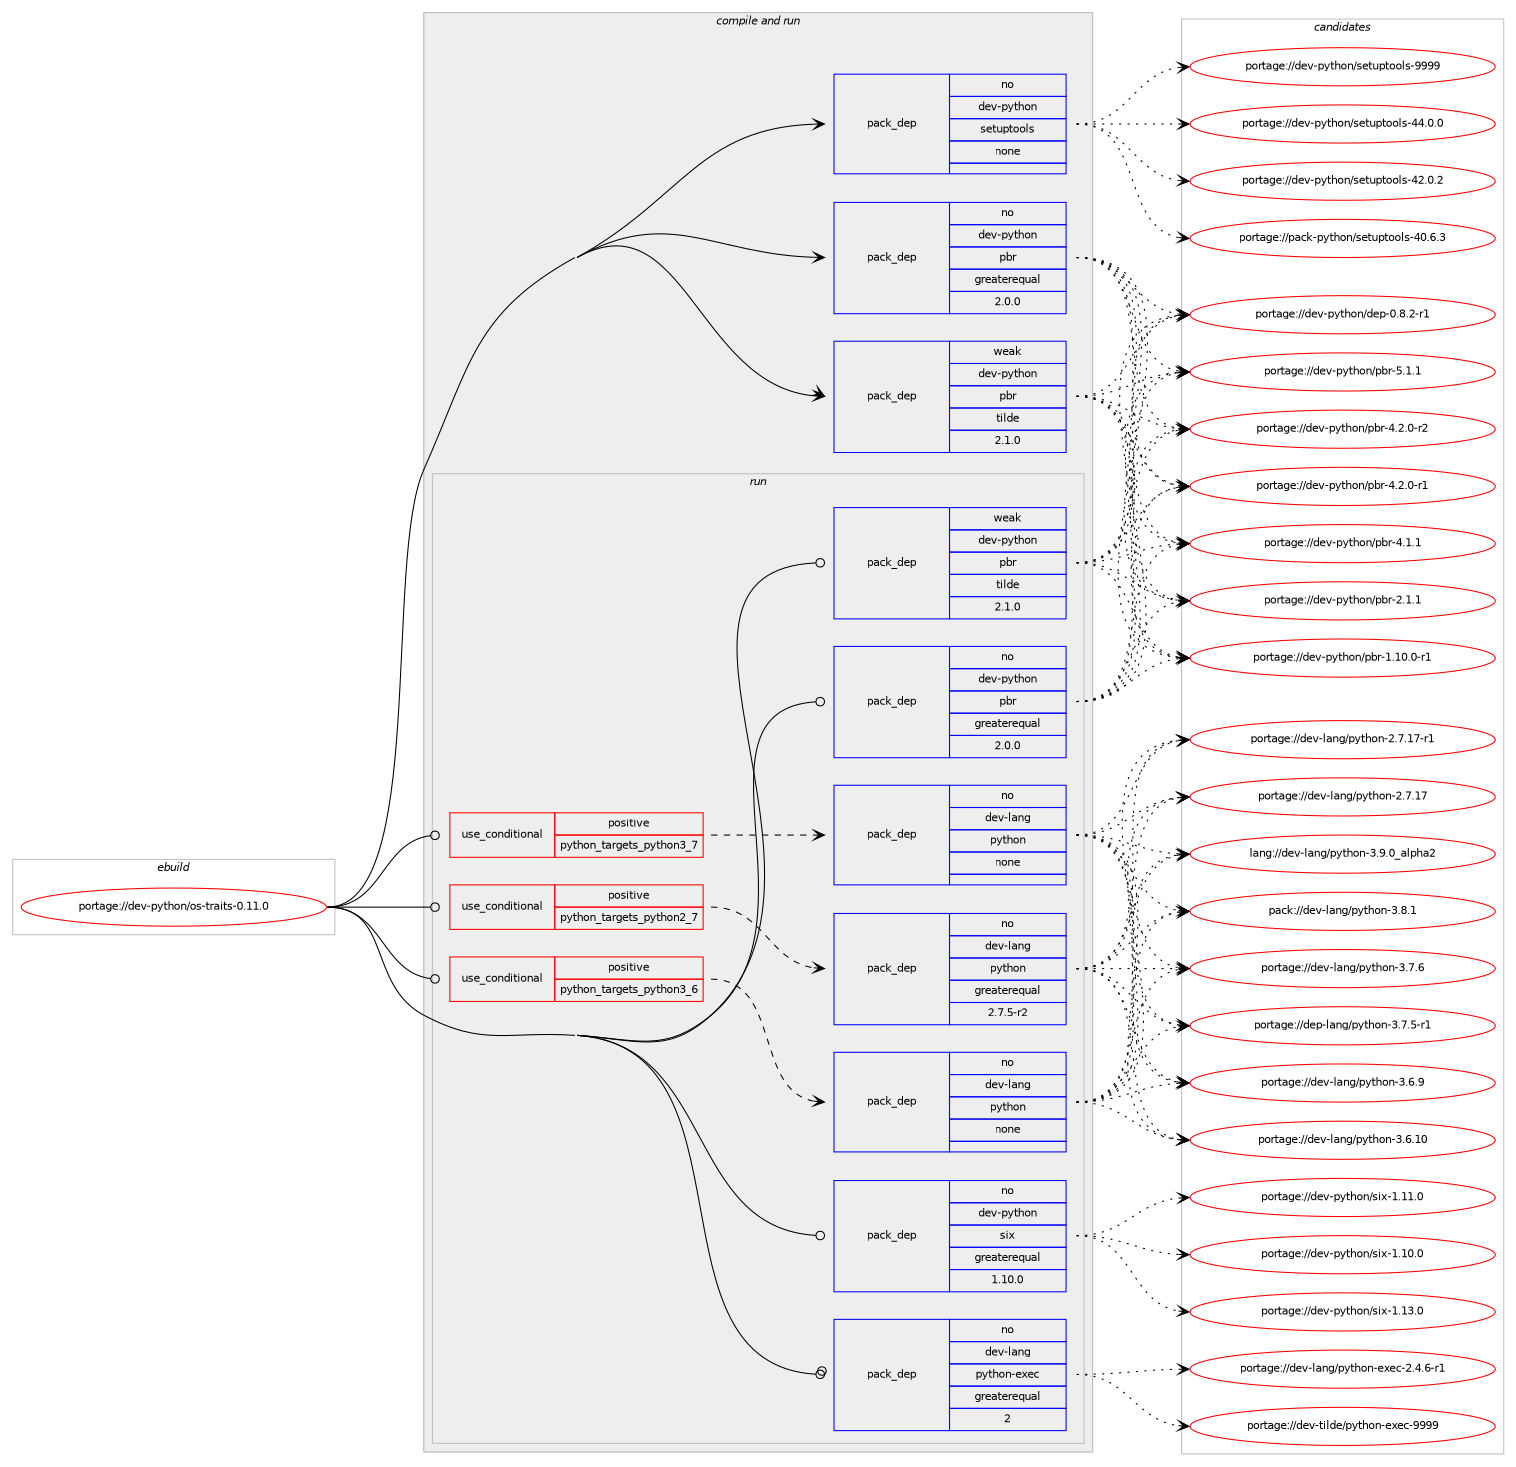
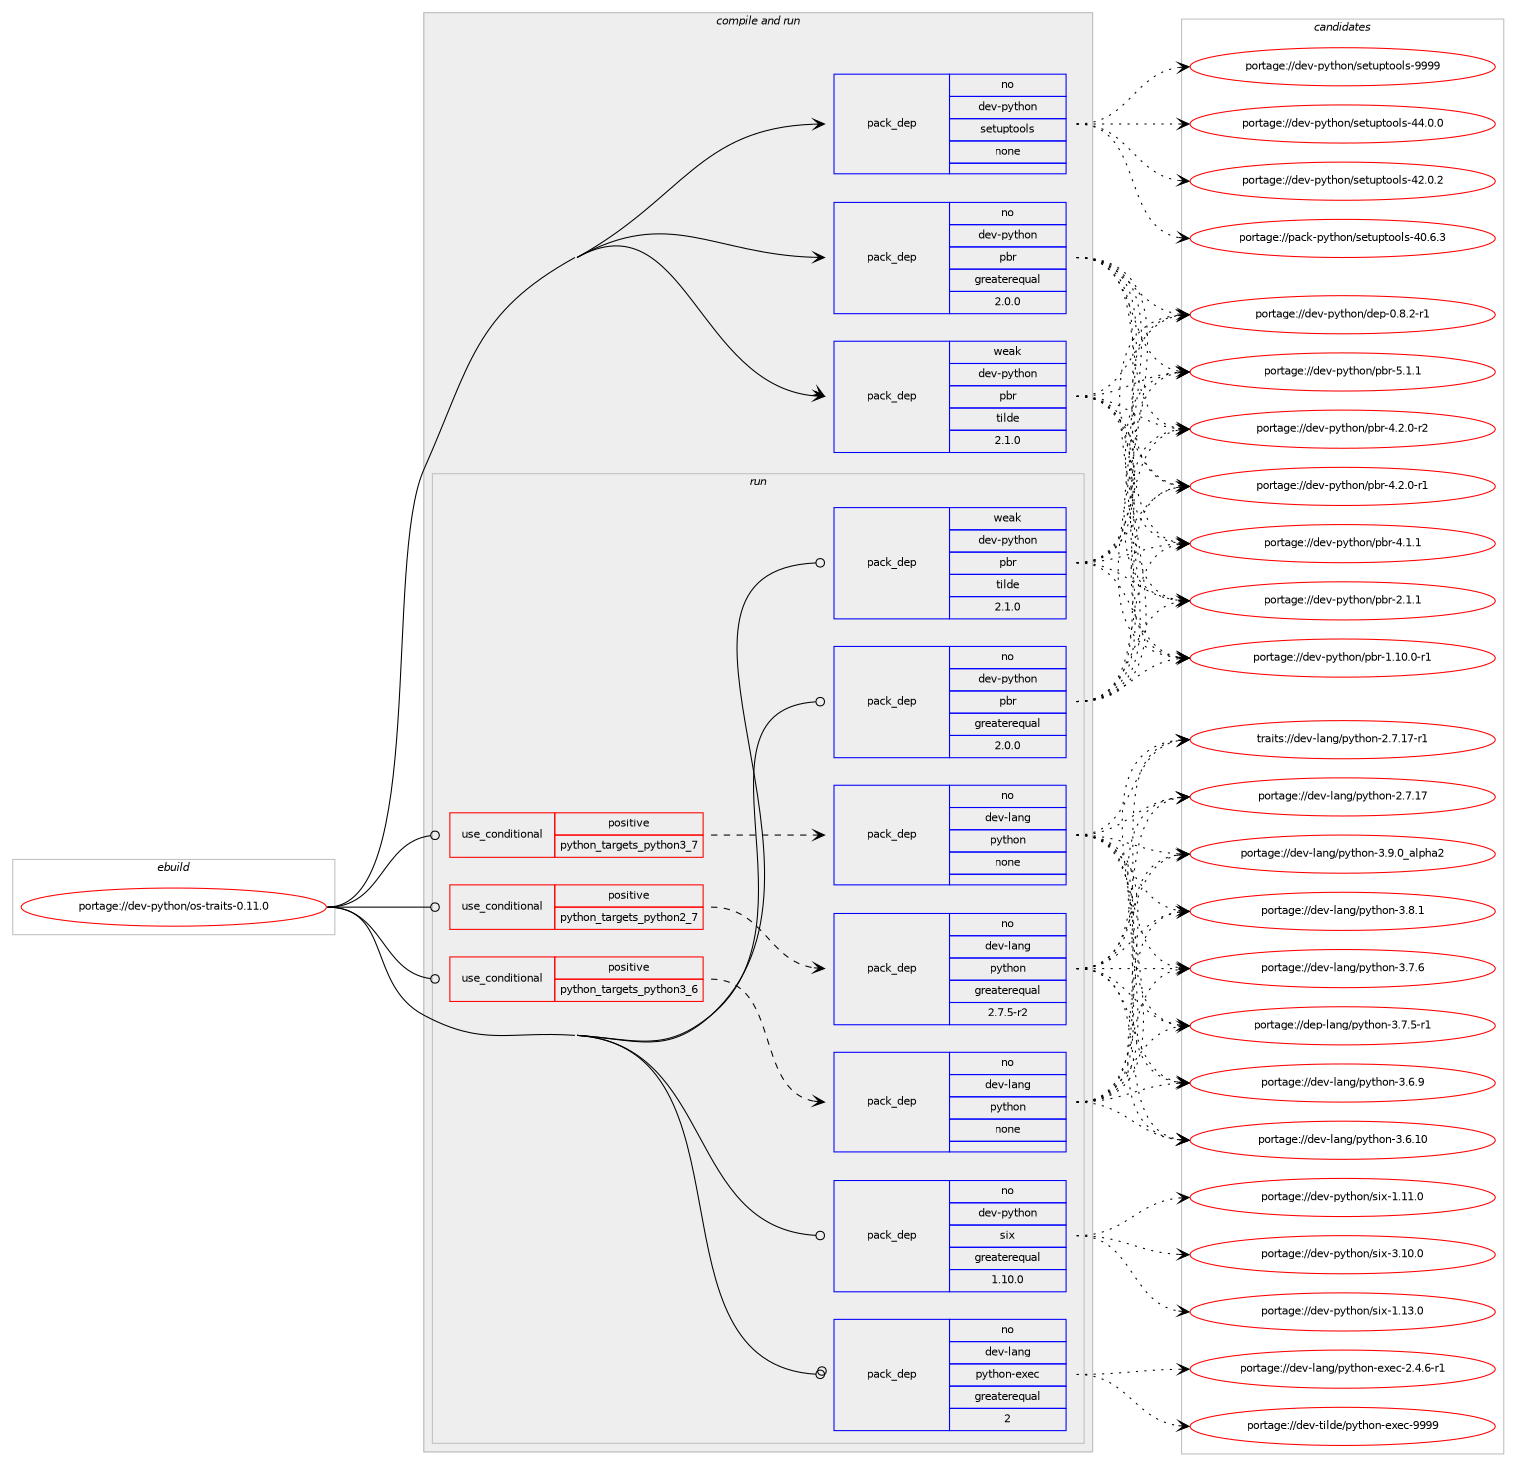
(1343, 740) -> (1343, 740)
(1343, 854) -> (1343, 854)
(1343, 911) -> (1343, 911)
(1343, 1255) -> (1343, 1255)
